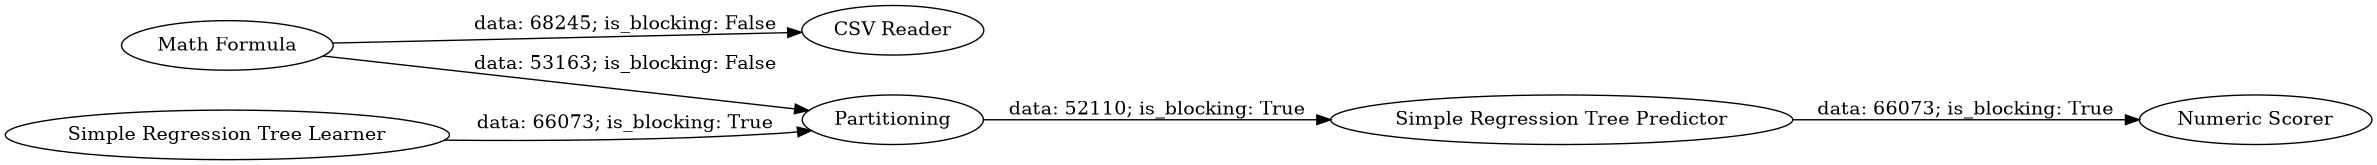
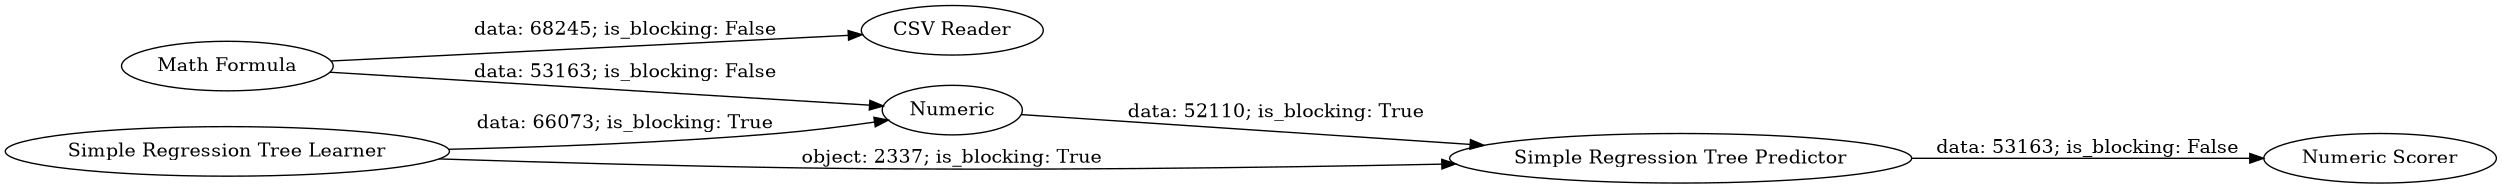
(1966, 109) -> (2088, 148)
(893, 120) -> (952, 110)
none -> (940, 169)
